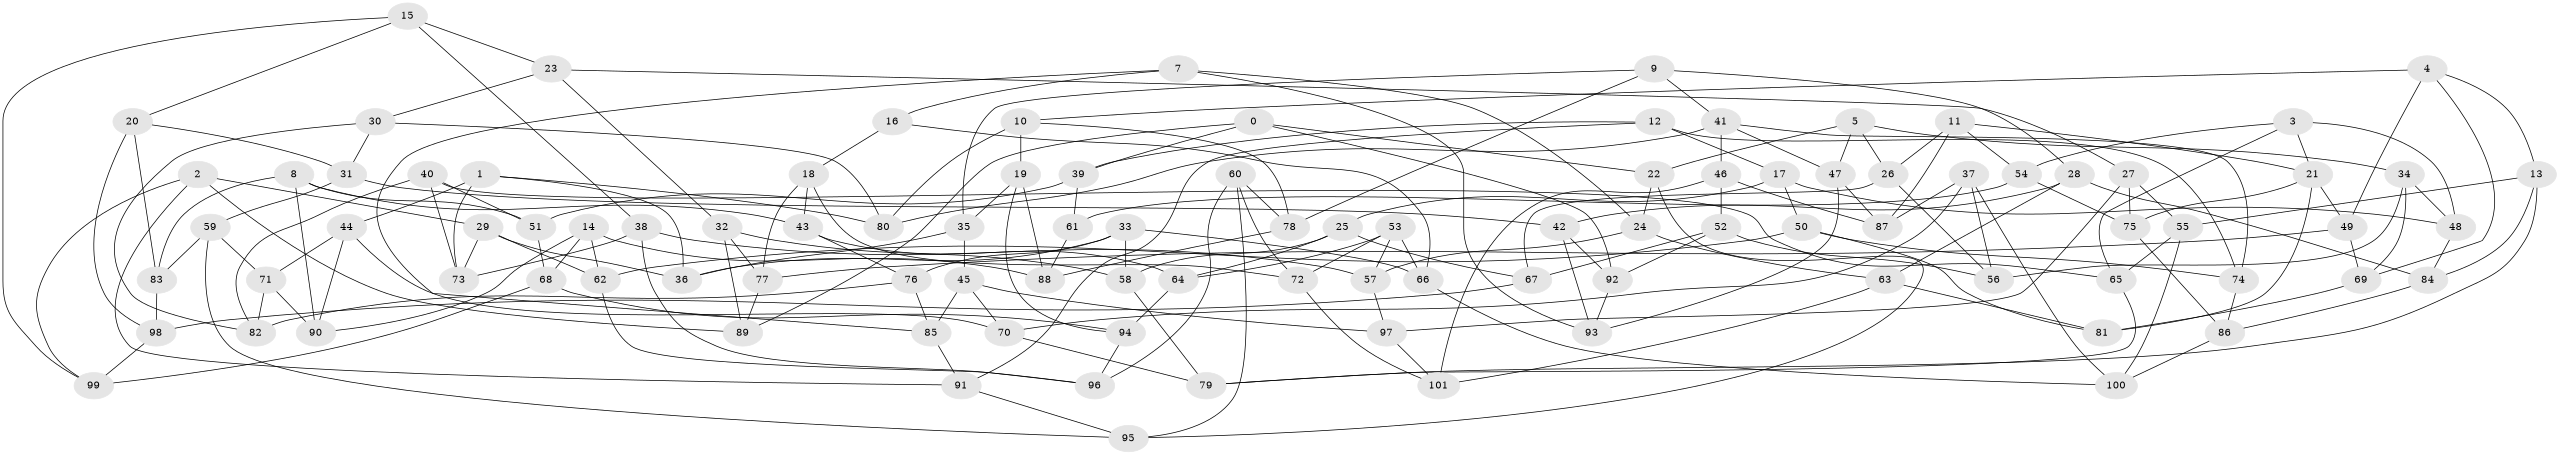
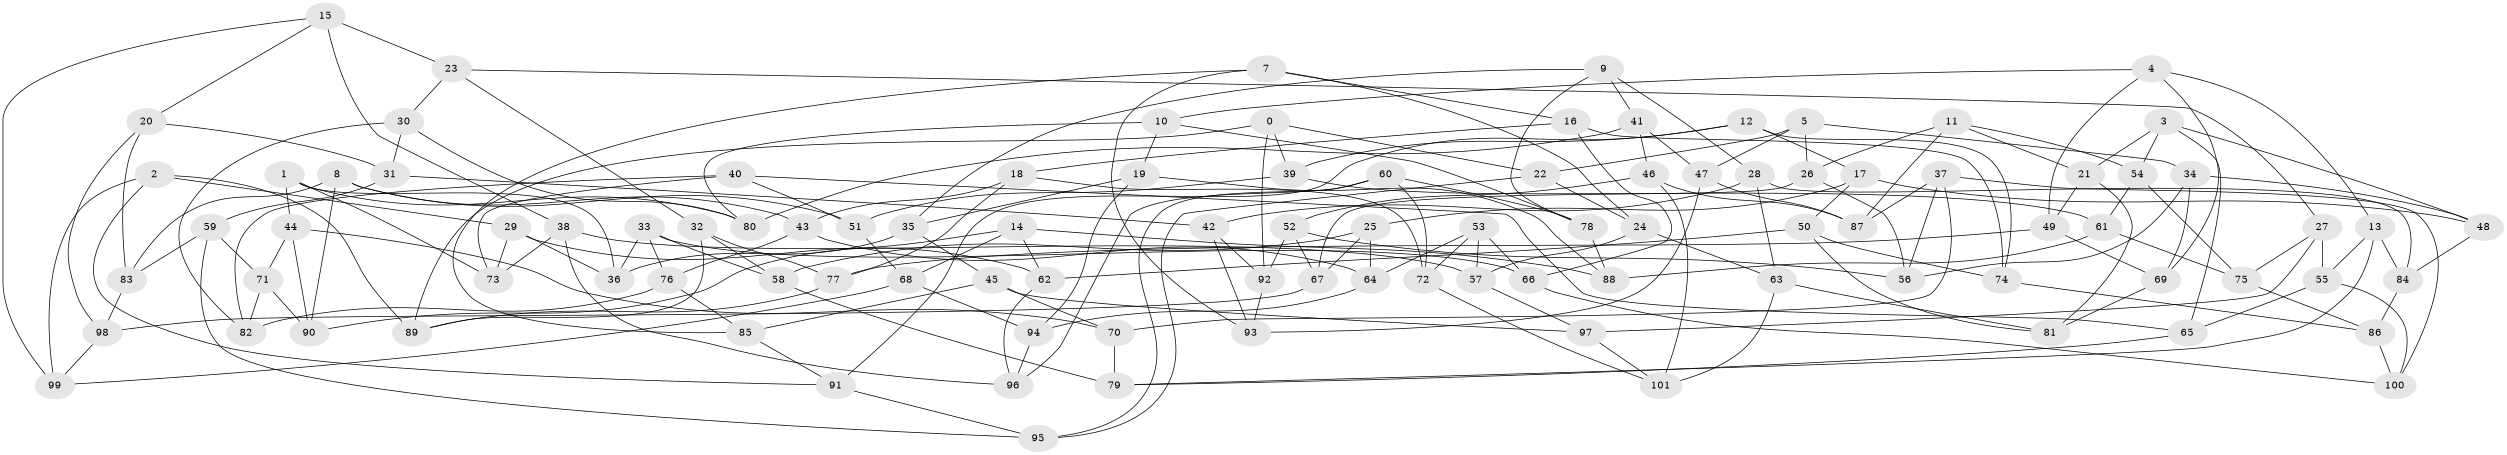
(2040, 139) -> (1848, 144)
(2221, 200) -> (2170, 253)
